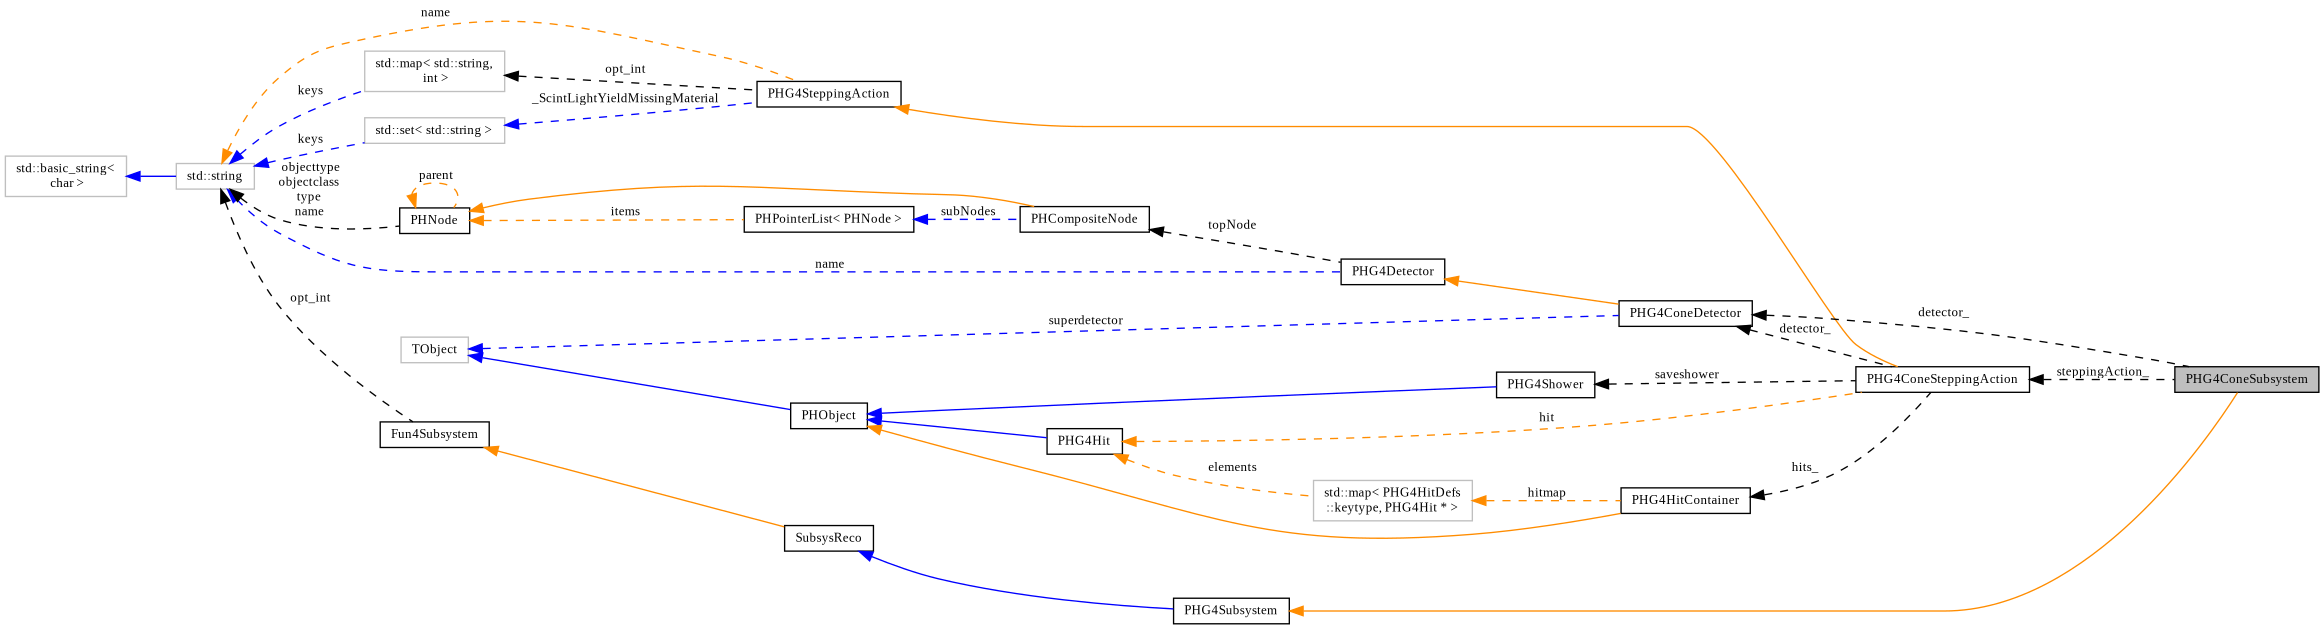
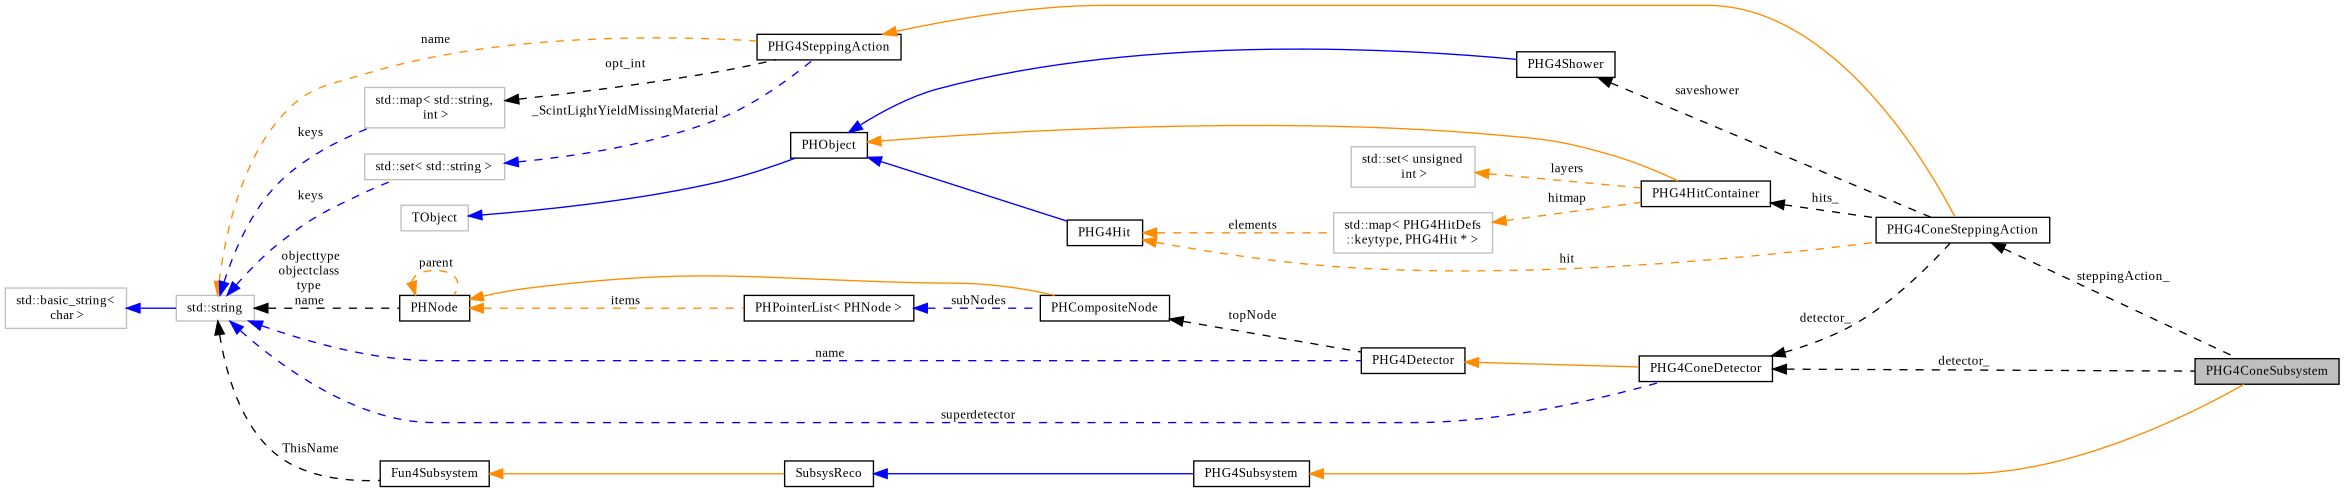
none -> (1413, 167)
(310, 298) -> (310, 449)
(1051, 332) -> (941, 423)
